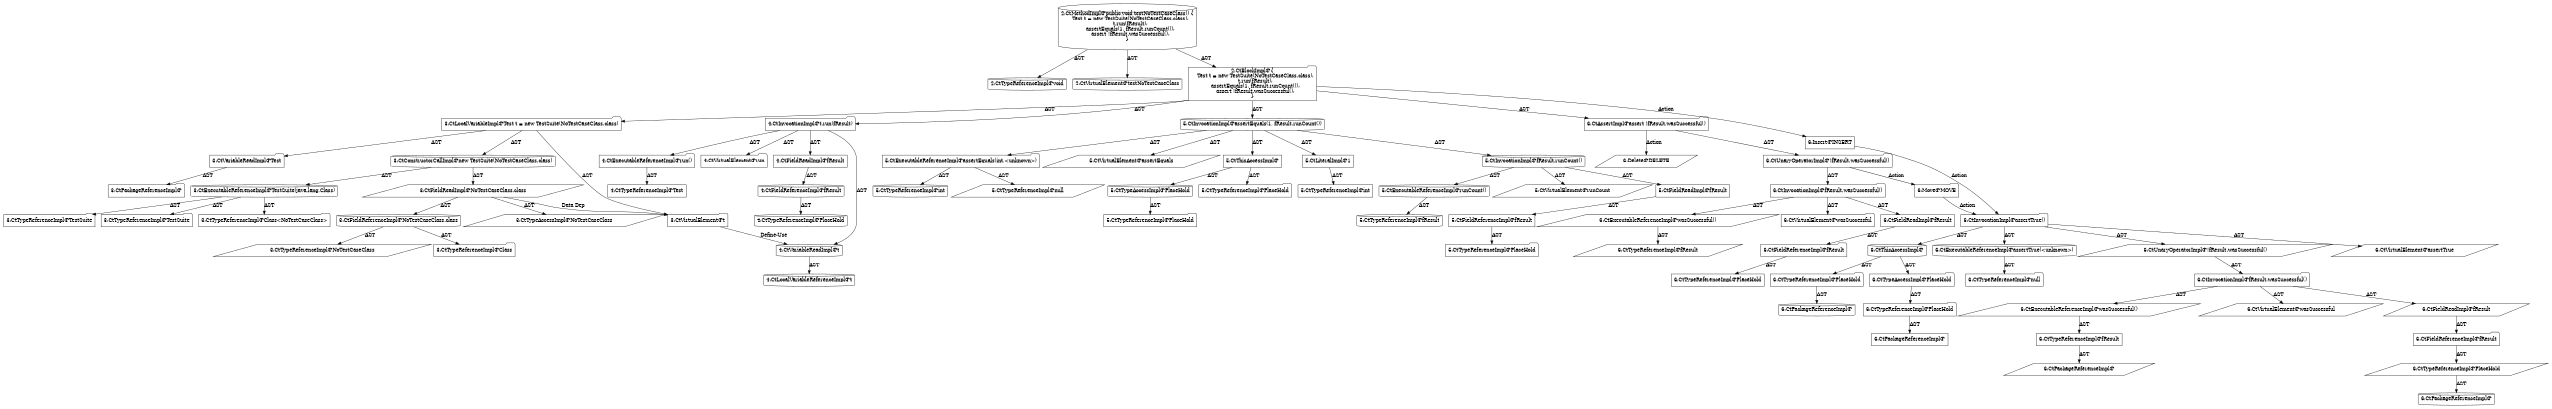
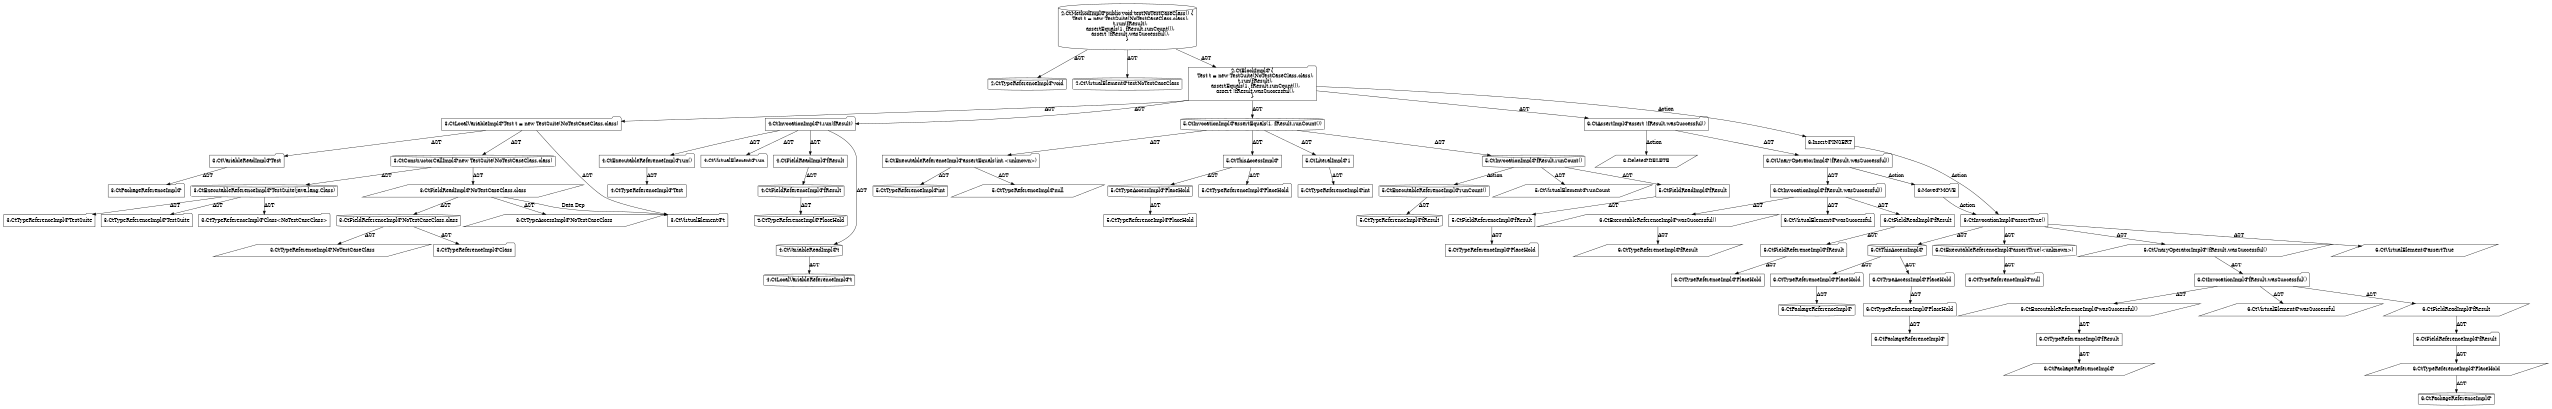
(1131, 161) -> none
(1495, 176) -> (1495, 176)
(752, 235) -> none
